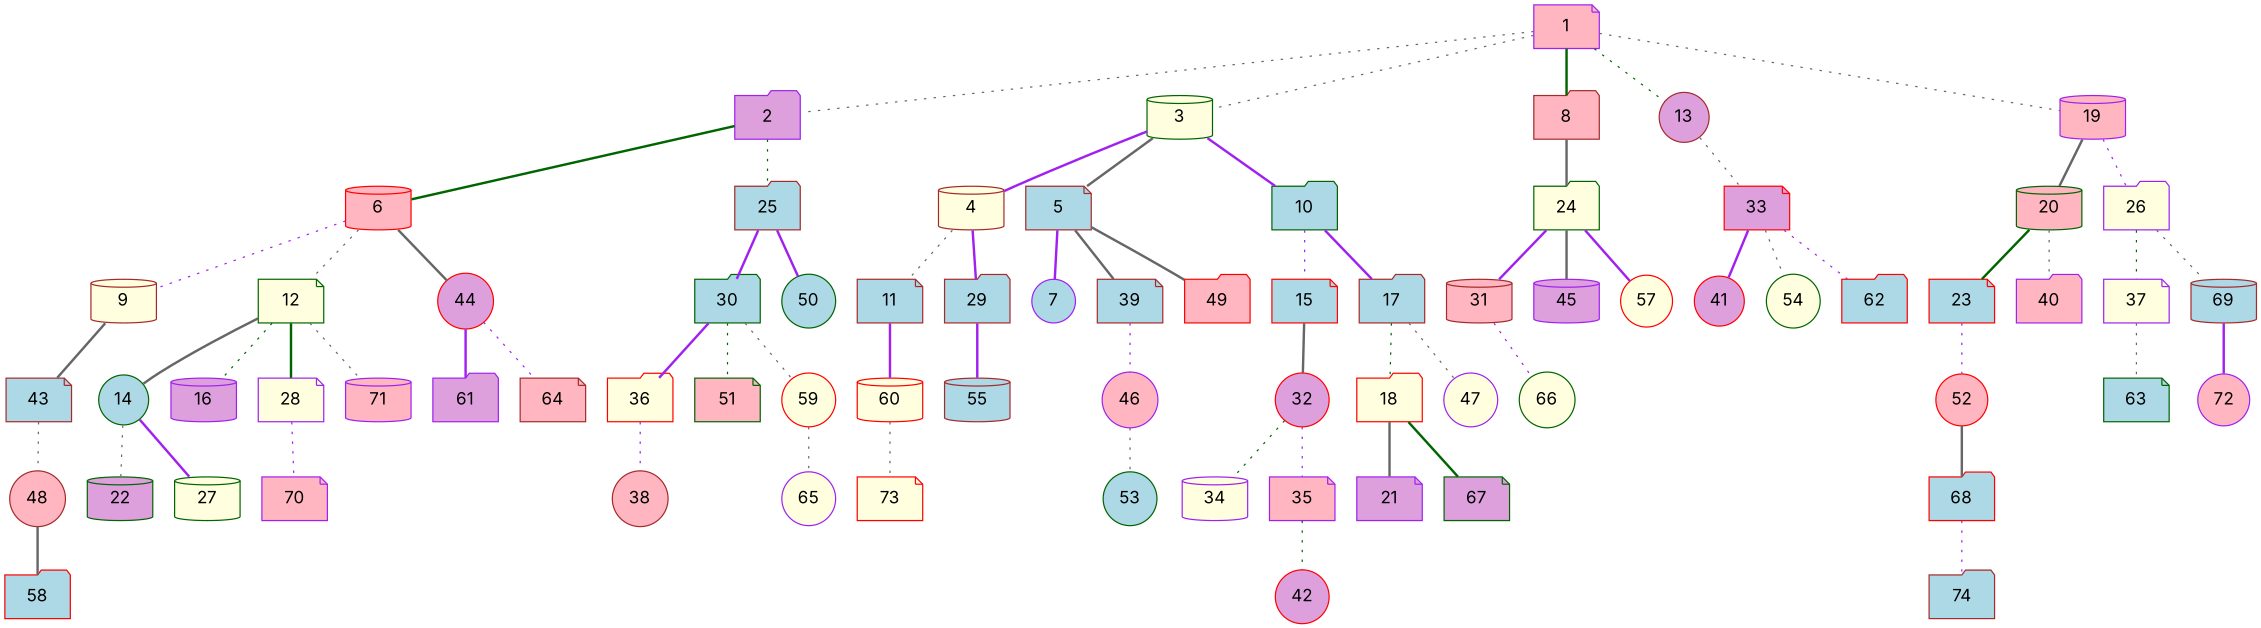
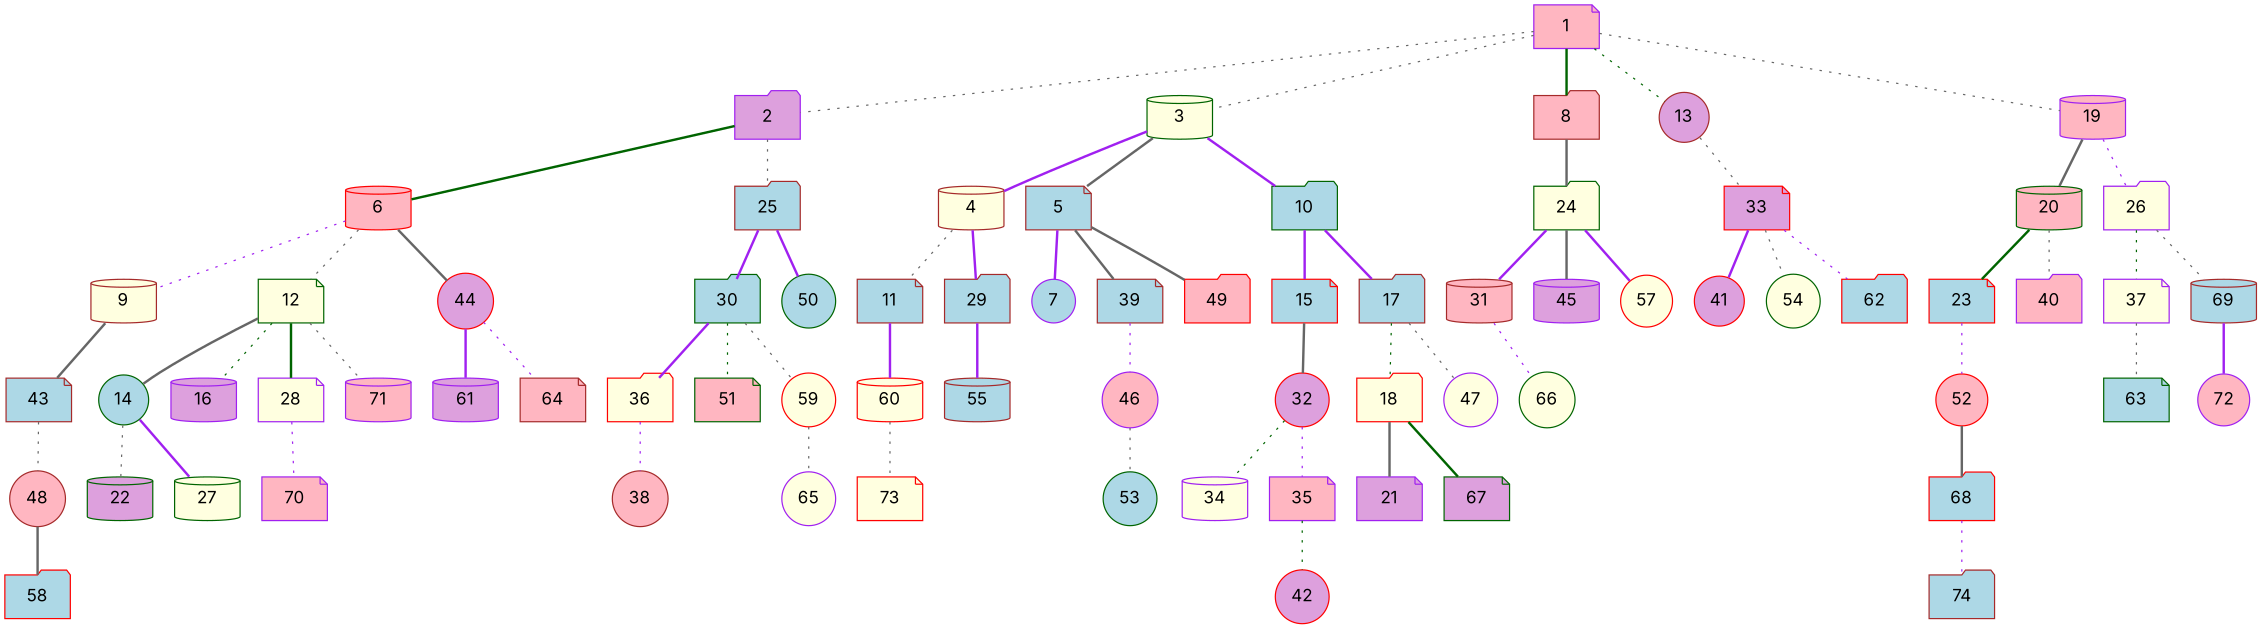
(768, 163) -> (768, 163)
(1305, 255) -> (1305, 255)
(466, 400) -> (466, 400)
